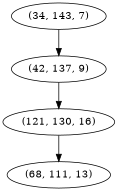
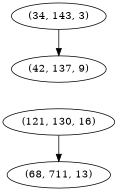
(59, 16) -> (59, 16)
(59, 92) -> none
(59, 175) -> (59, 175)
